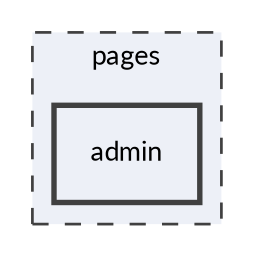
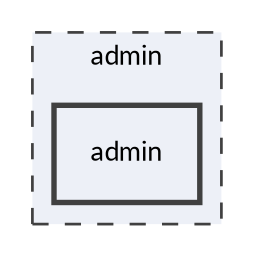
(127, 58) -> (127, 58)
